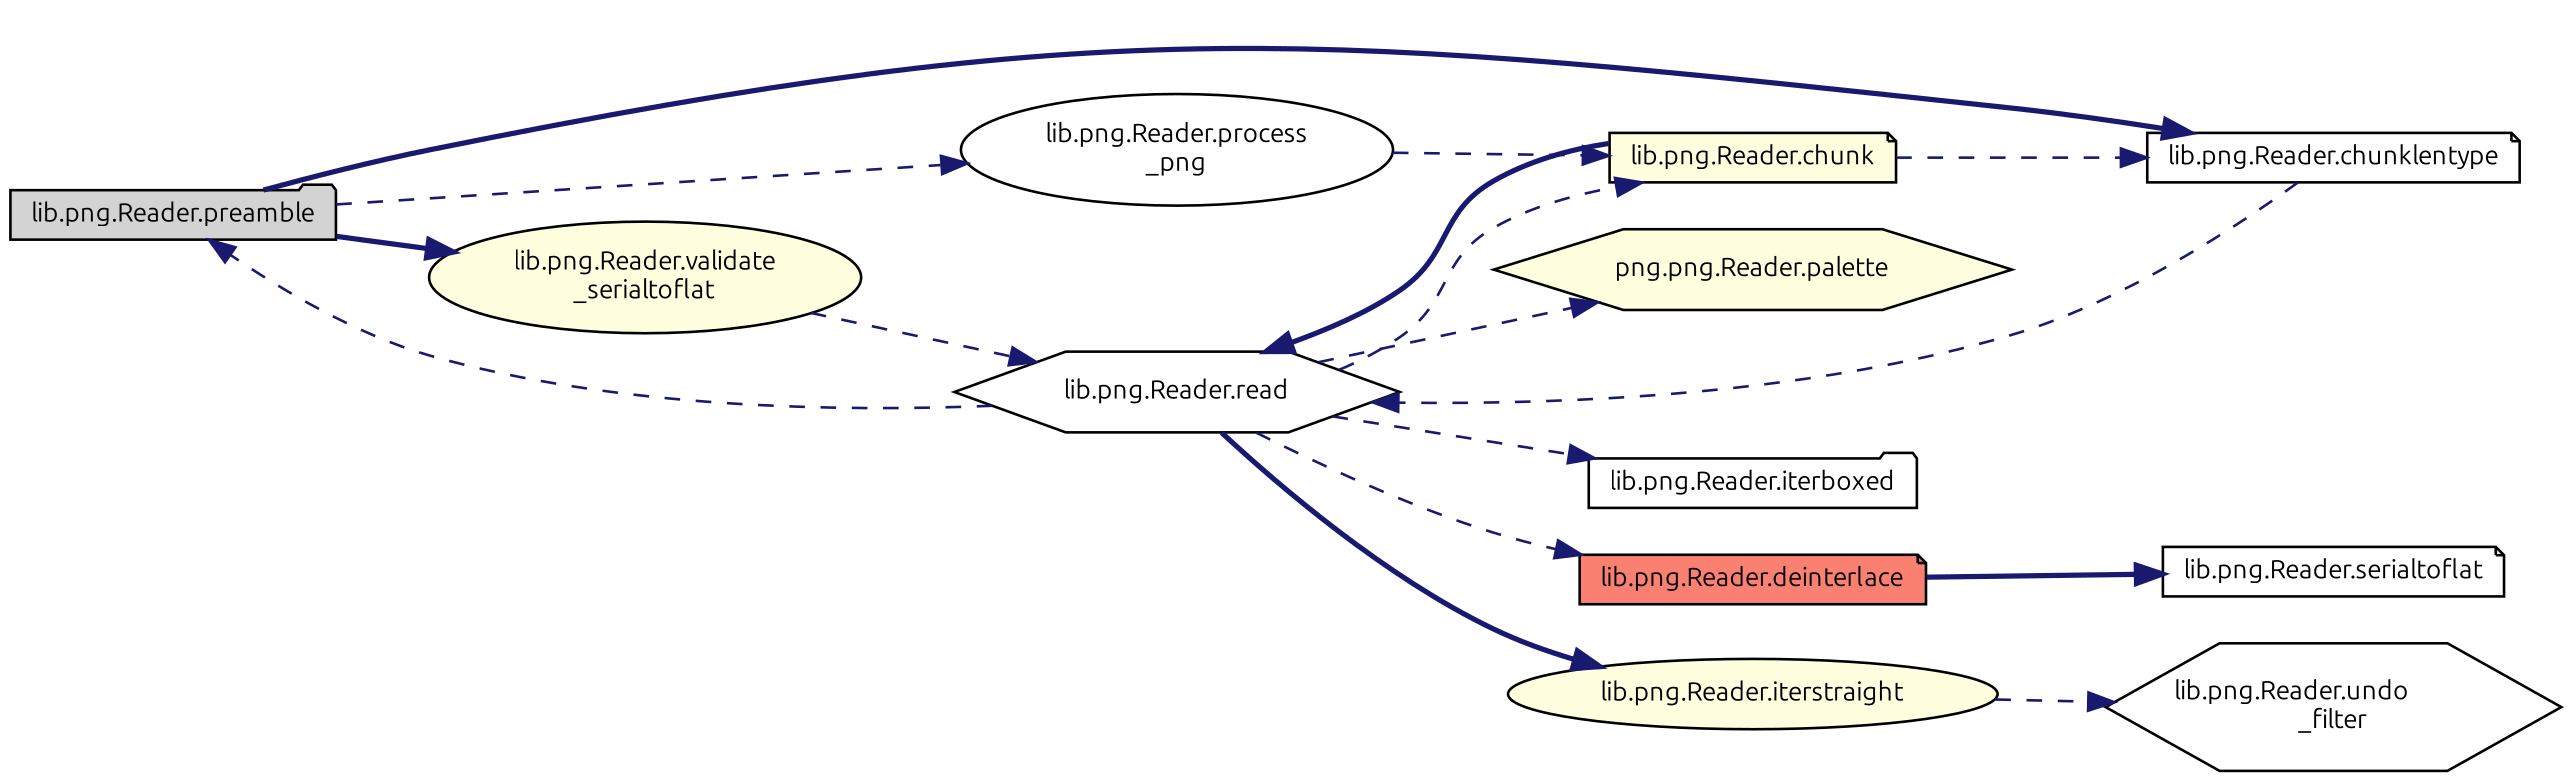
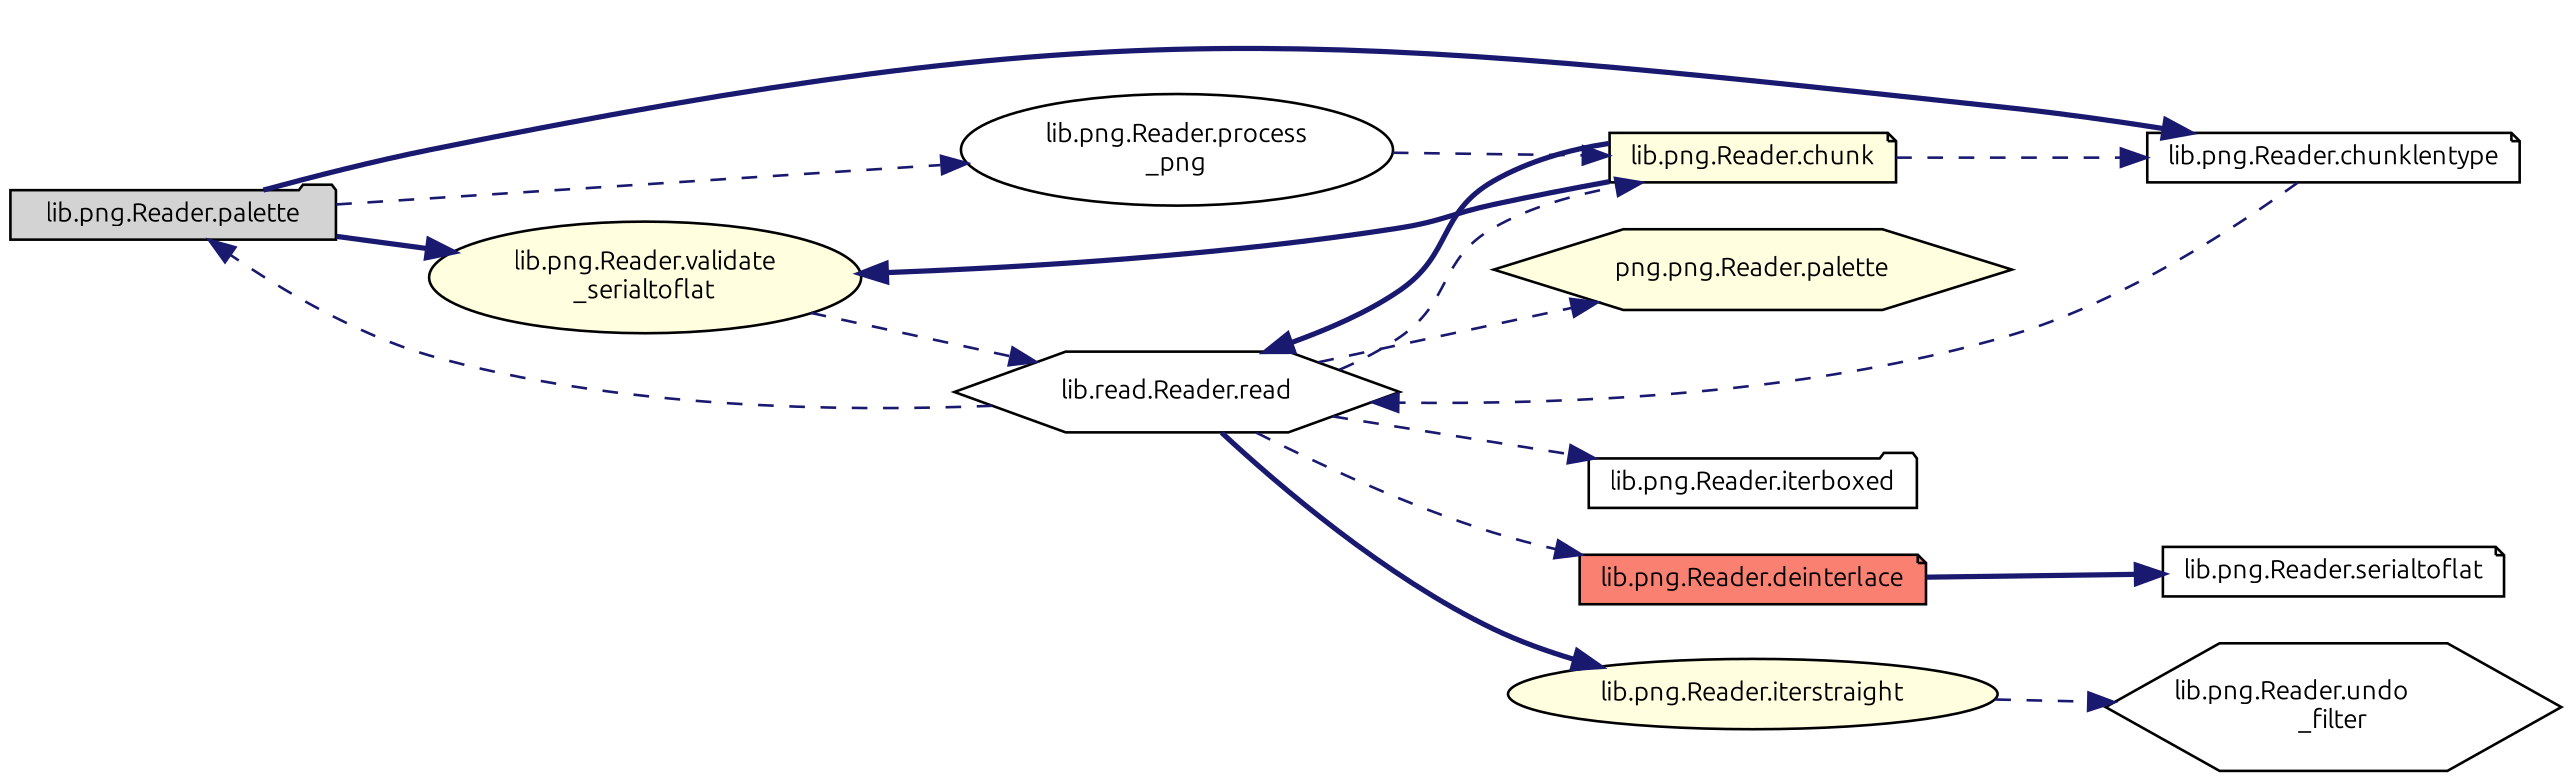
(173, 215) -> (173, 215)
none -> (1251, 247)
(1177, 392) -> (1177, 392)
